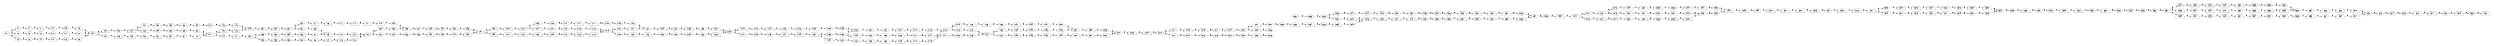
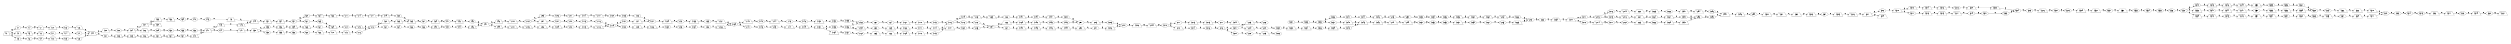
(1894, 13) -> (1905, 12)
(164, 25) -> (150, 23)
(1236, 30) -> (1228, 28)
